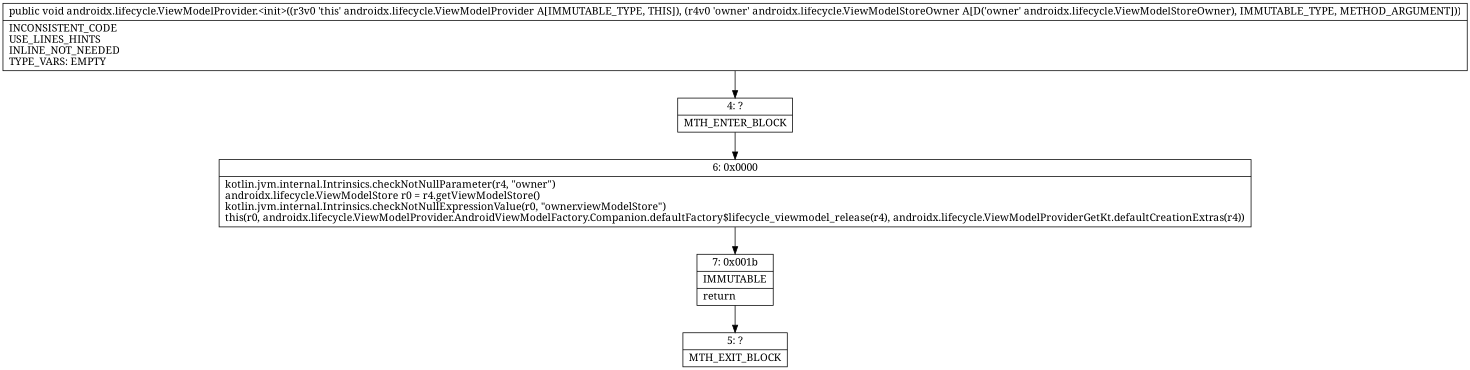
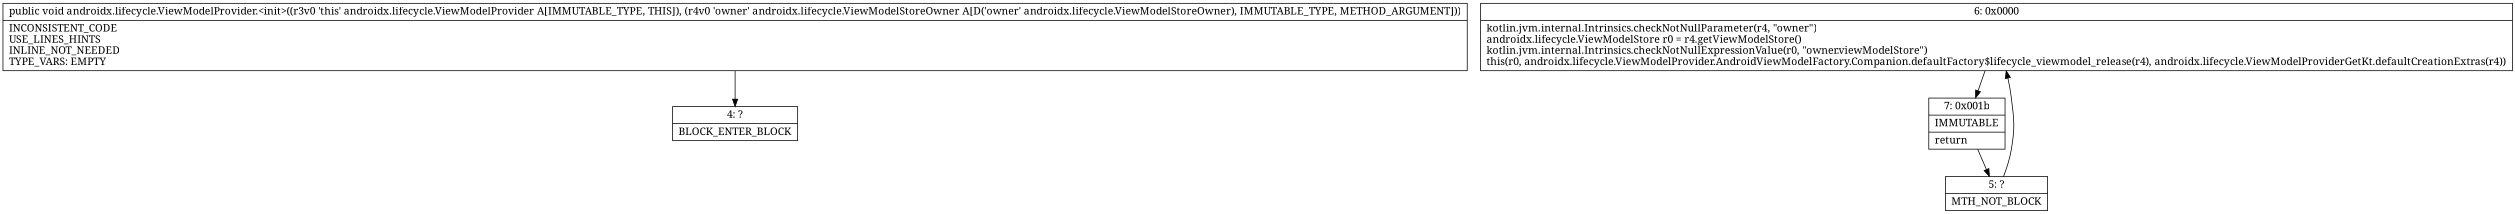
(735, 123) -> (735, 132)
(735, 142) -> (2014, 128)
(735, 358) -> (1997, 202)
